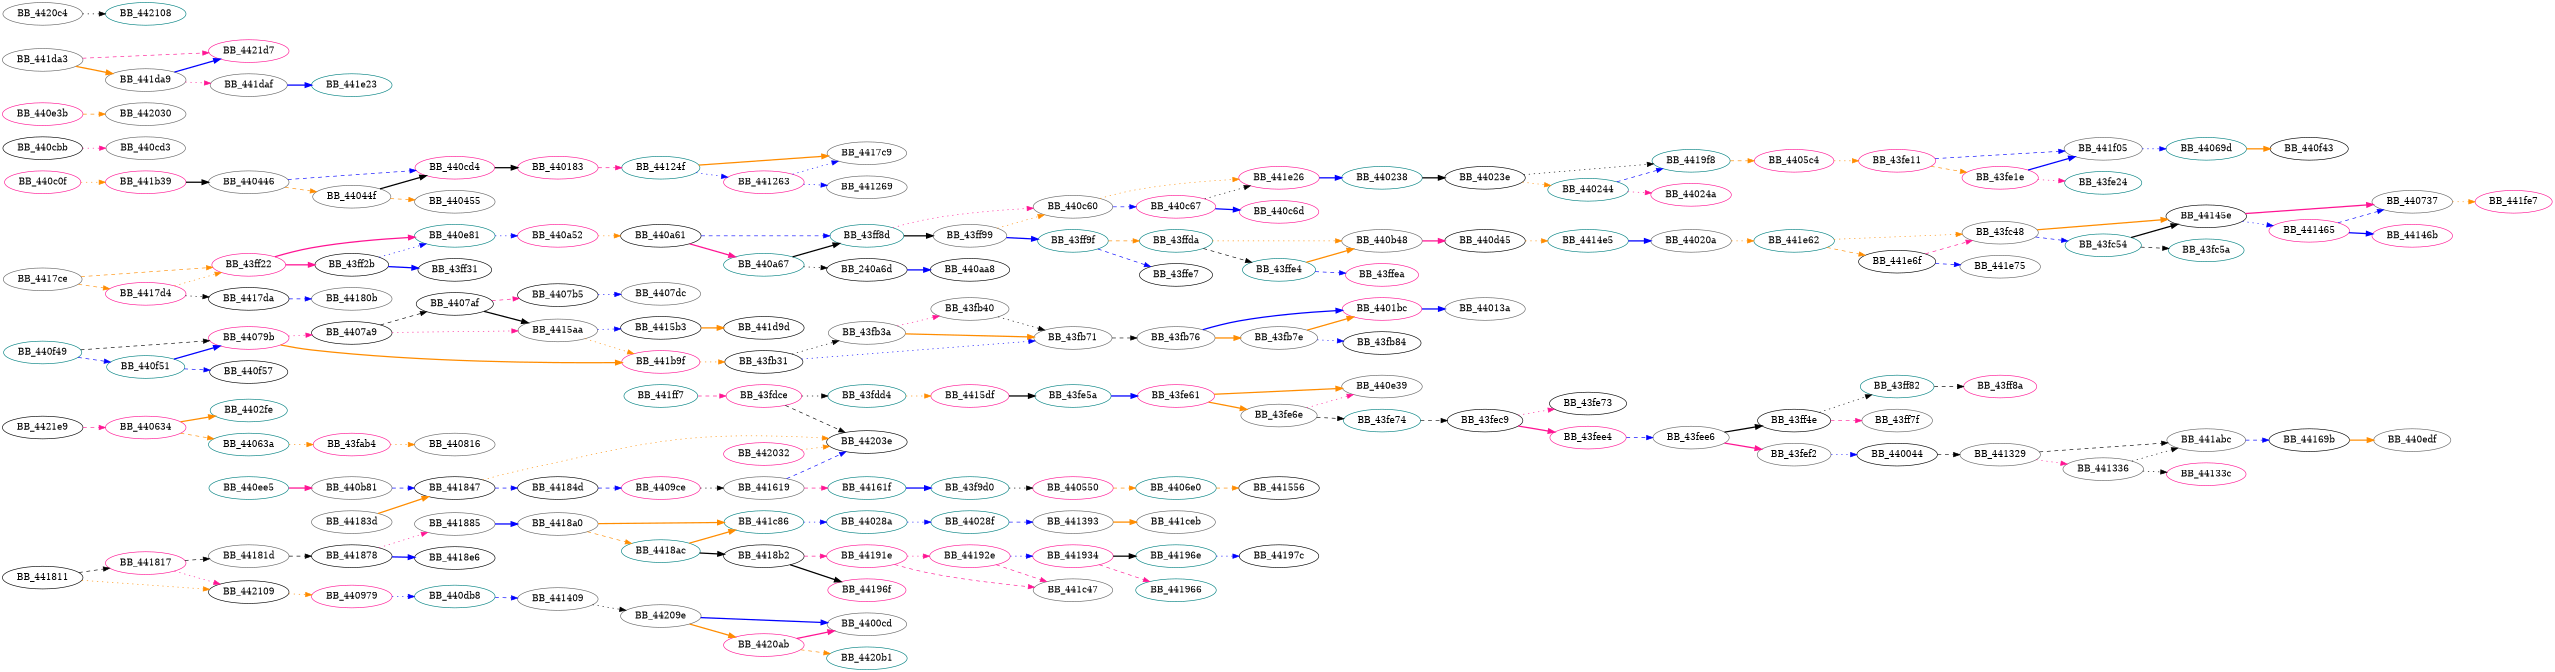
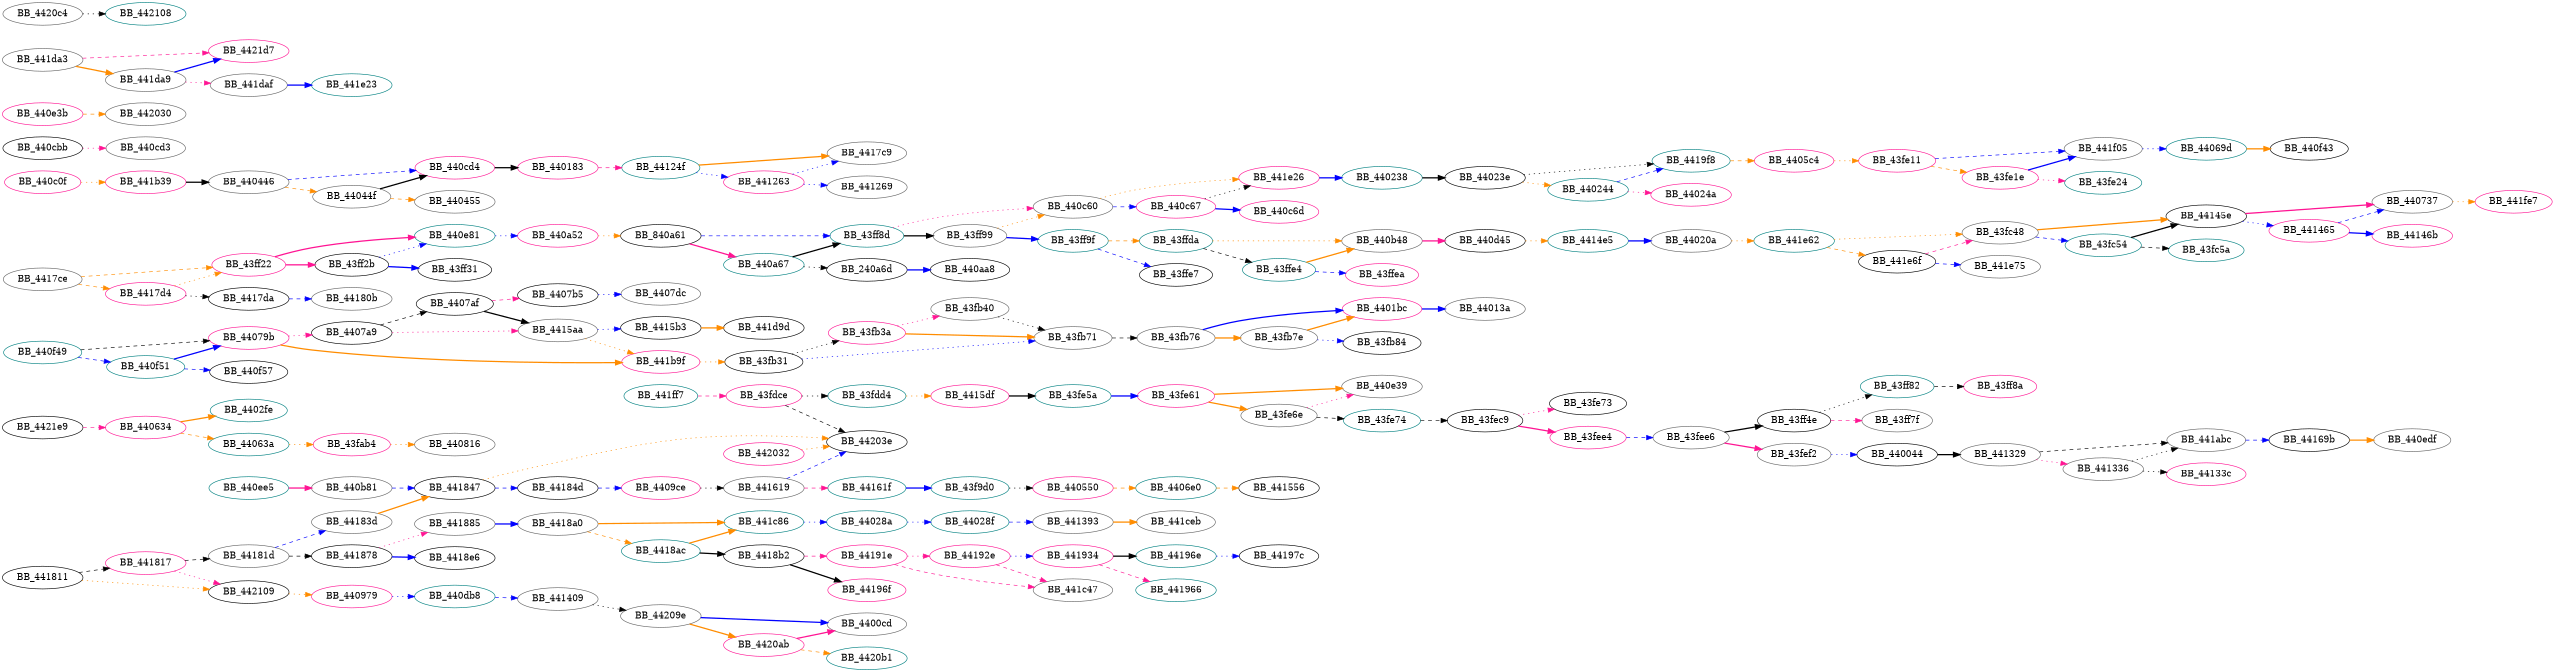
(661, 236) -> (661, 236)
(867, 333) -> (867, 333)
(1945, 455) -> (1945, 455)
none -> (297, 540)
